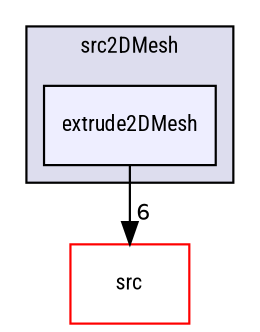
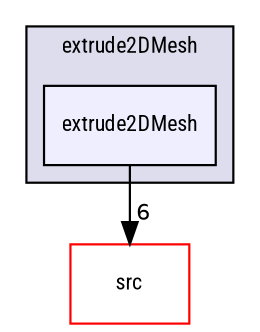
(130, 47) -> (130, 47)
